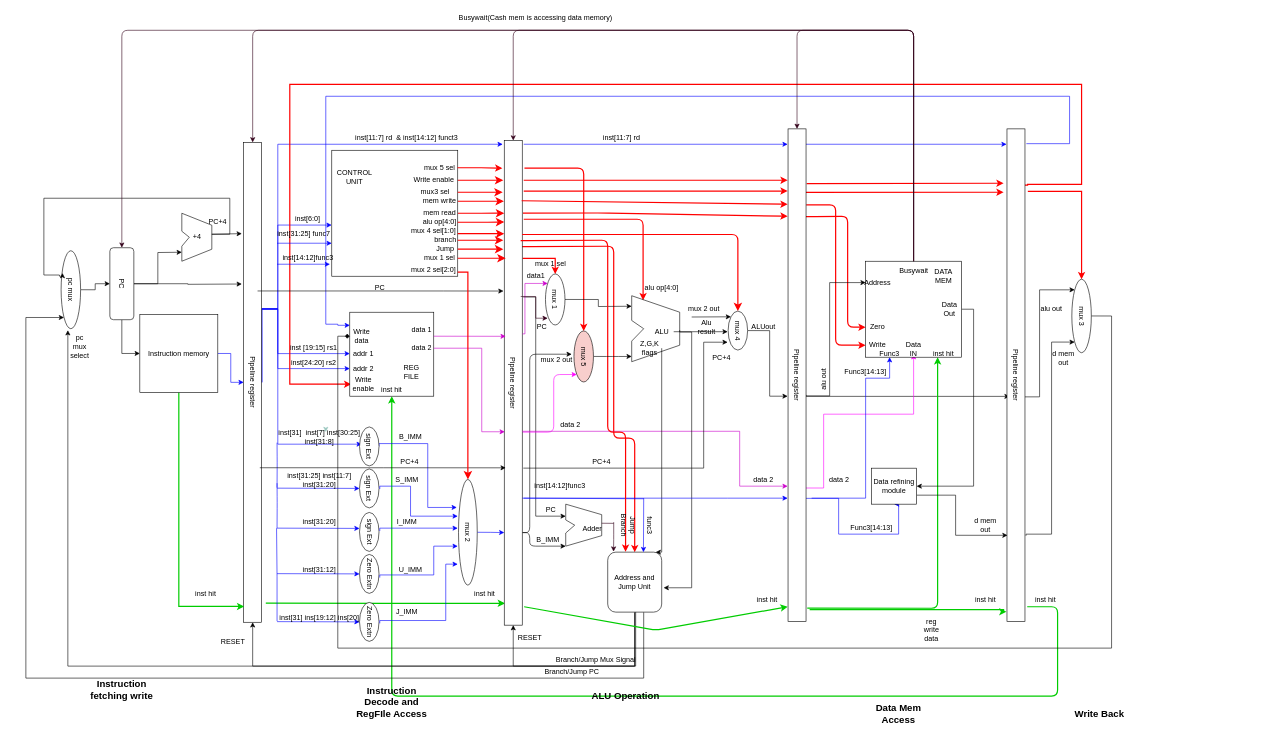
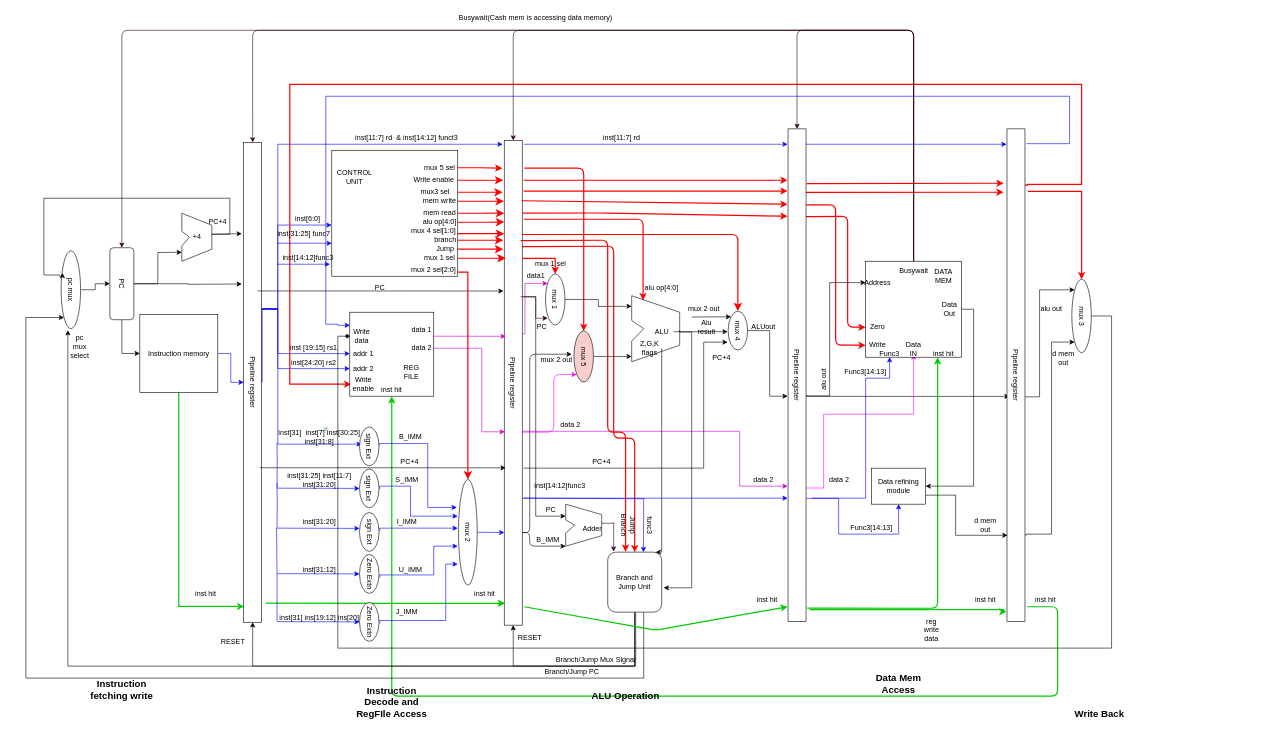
(894, 486) -> (899, 486)
(635, 582) -> (635, 582)
(899, 714) -> (899, 684)
